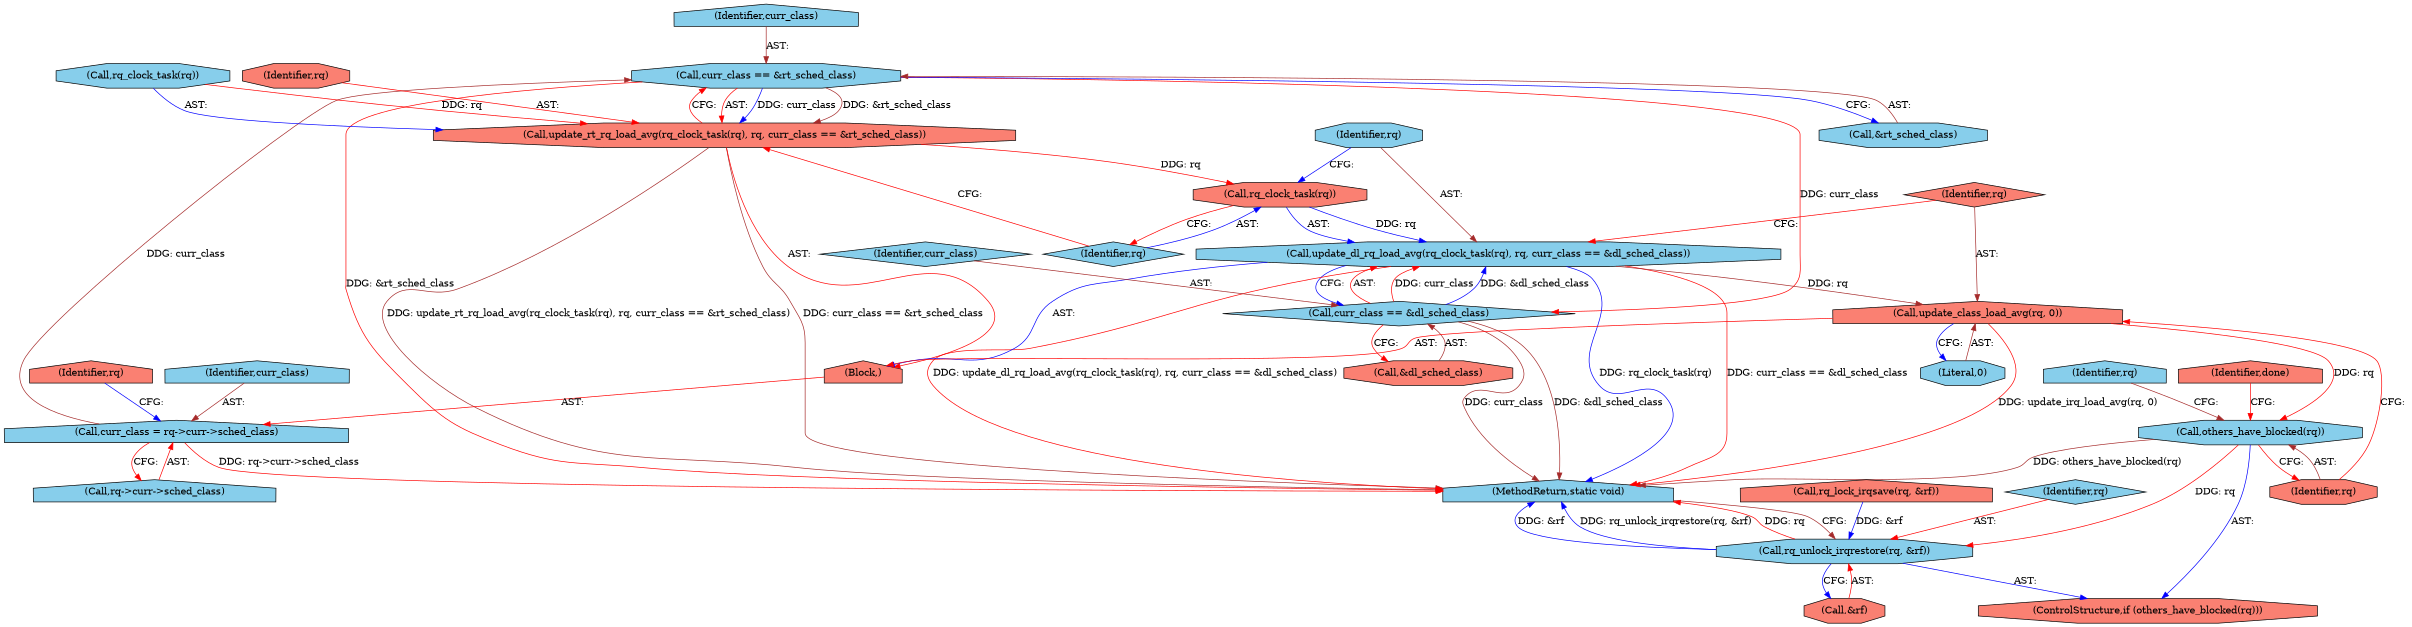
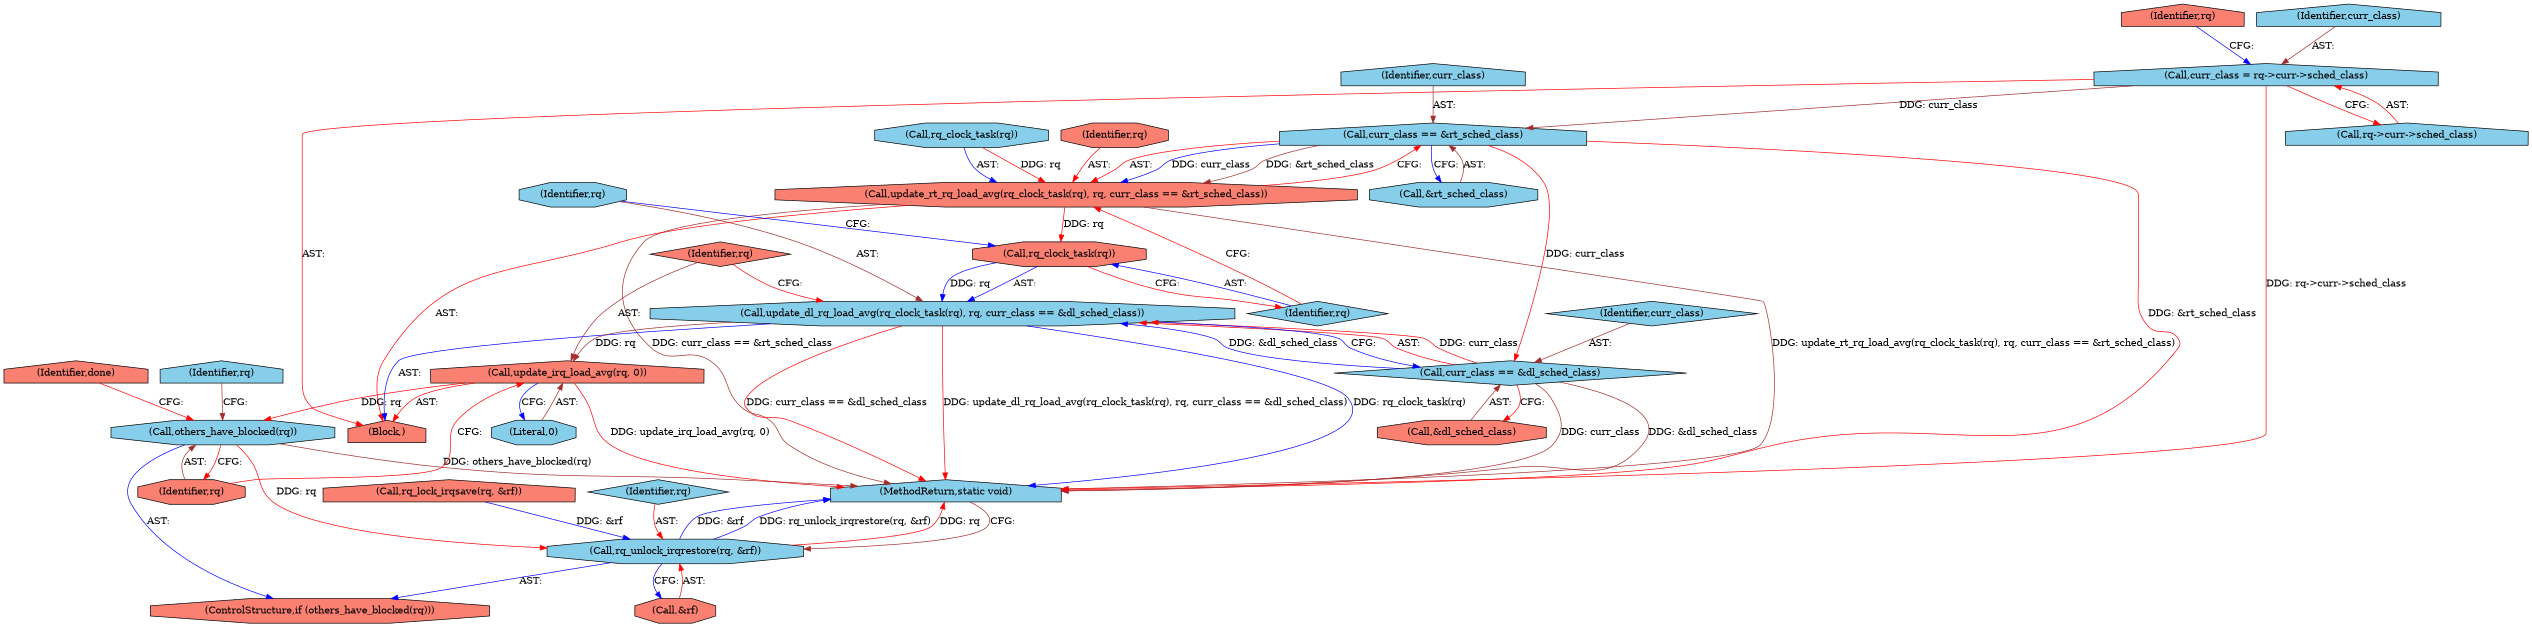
(766, 76) -> (1433, 135)
(1978, 314) -> (567, 373)
(547, 401) -> (1036, 101)
